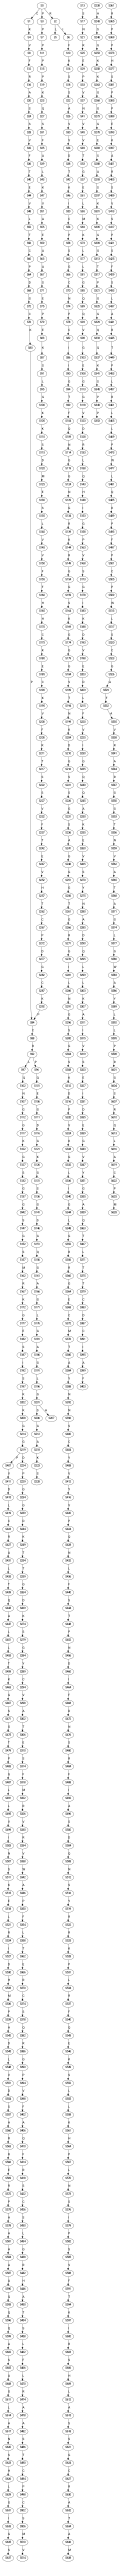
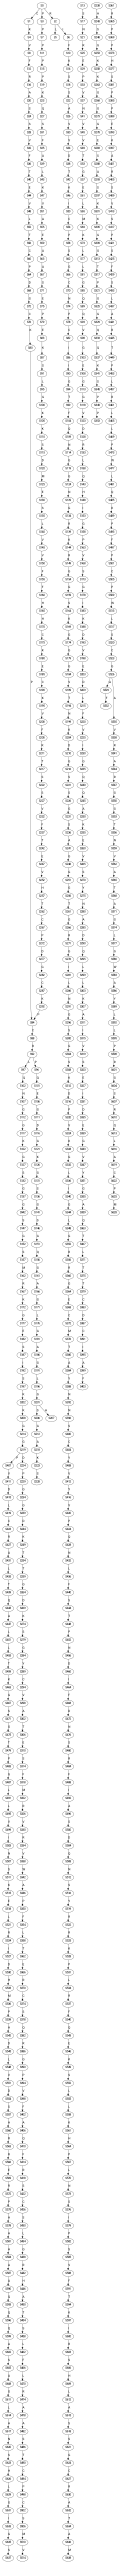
(109, 713) -> (114, 697)
